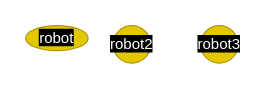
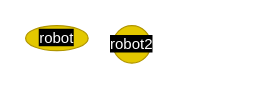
(219, 44) -> none
